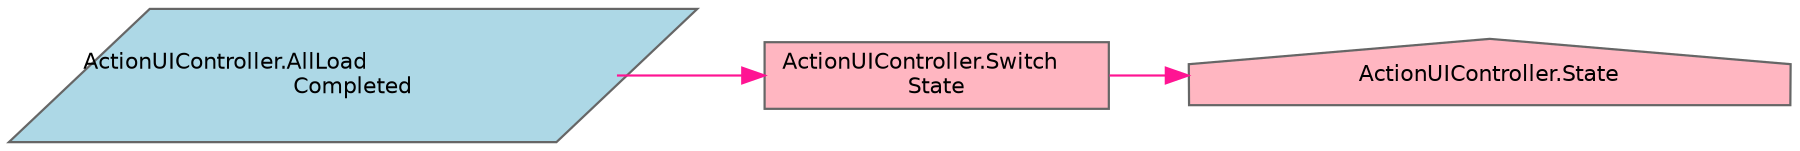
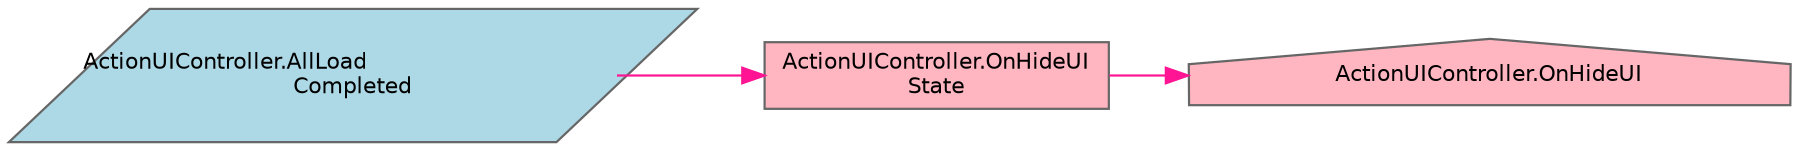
(937, 76) -> (937, 76)
(1490, 76) -> (1490, 76)
